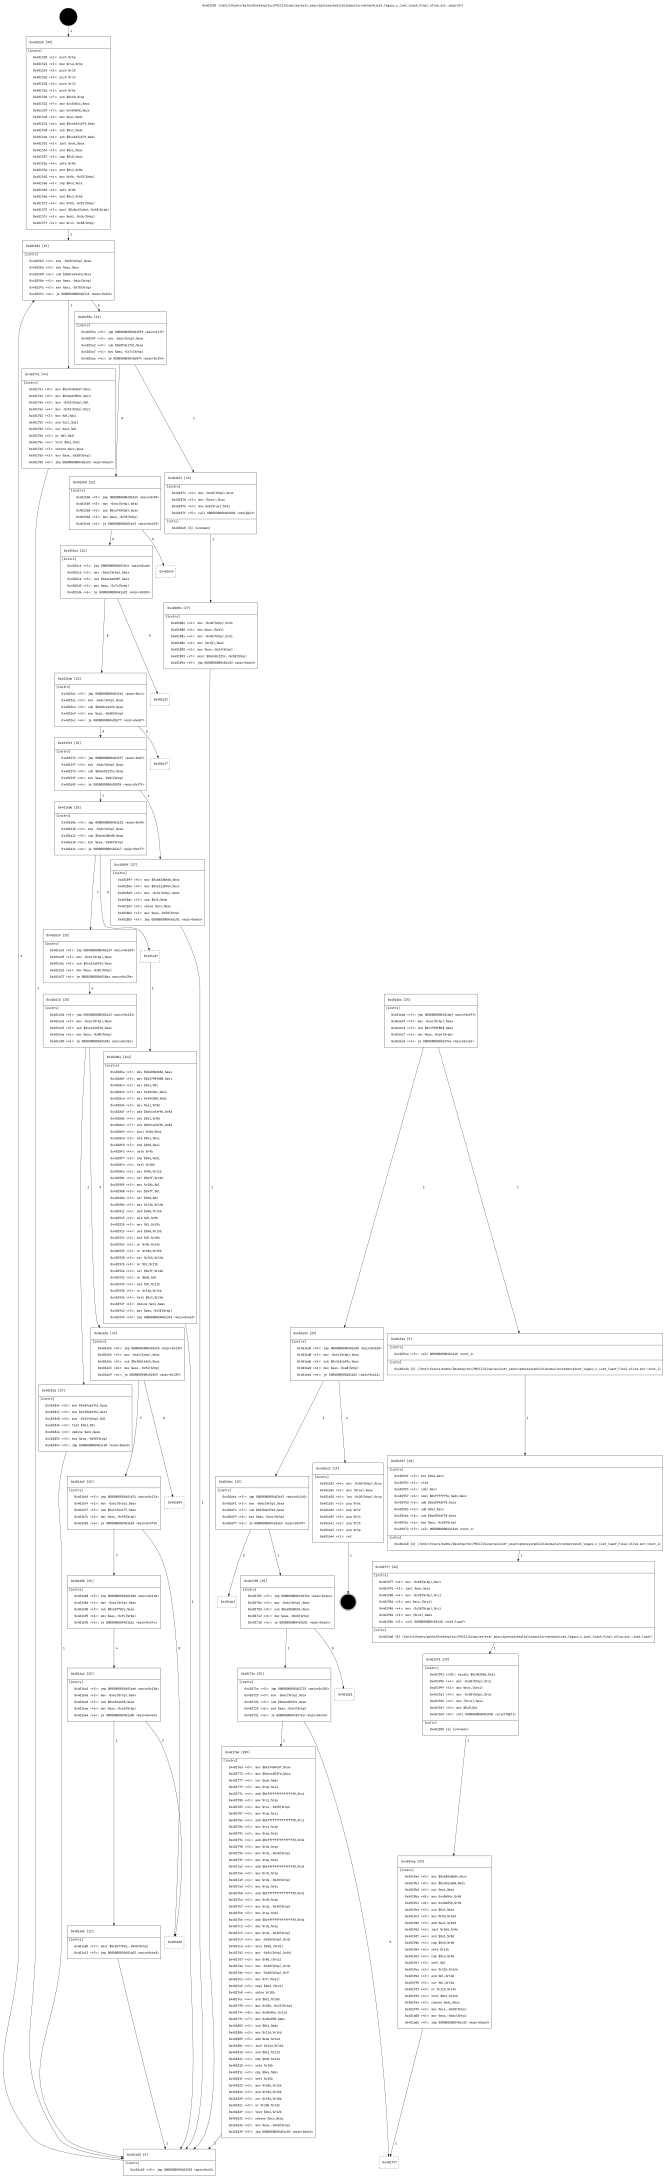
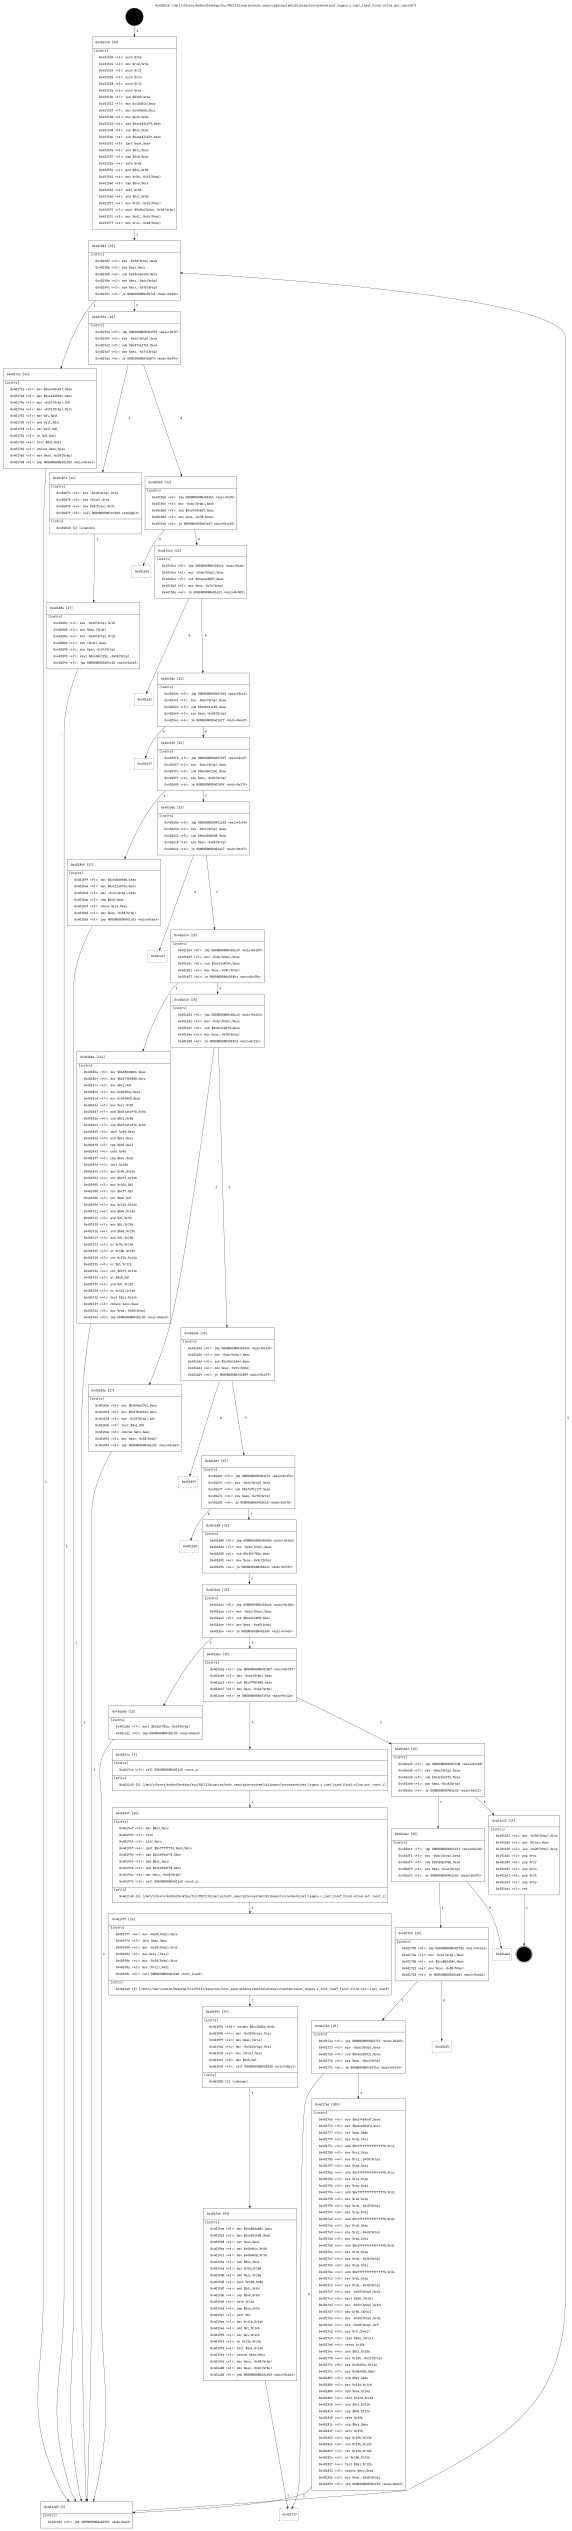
(150, 1006) -> (157, 1014)
(181, 1830) -> (250, 1642)
